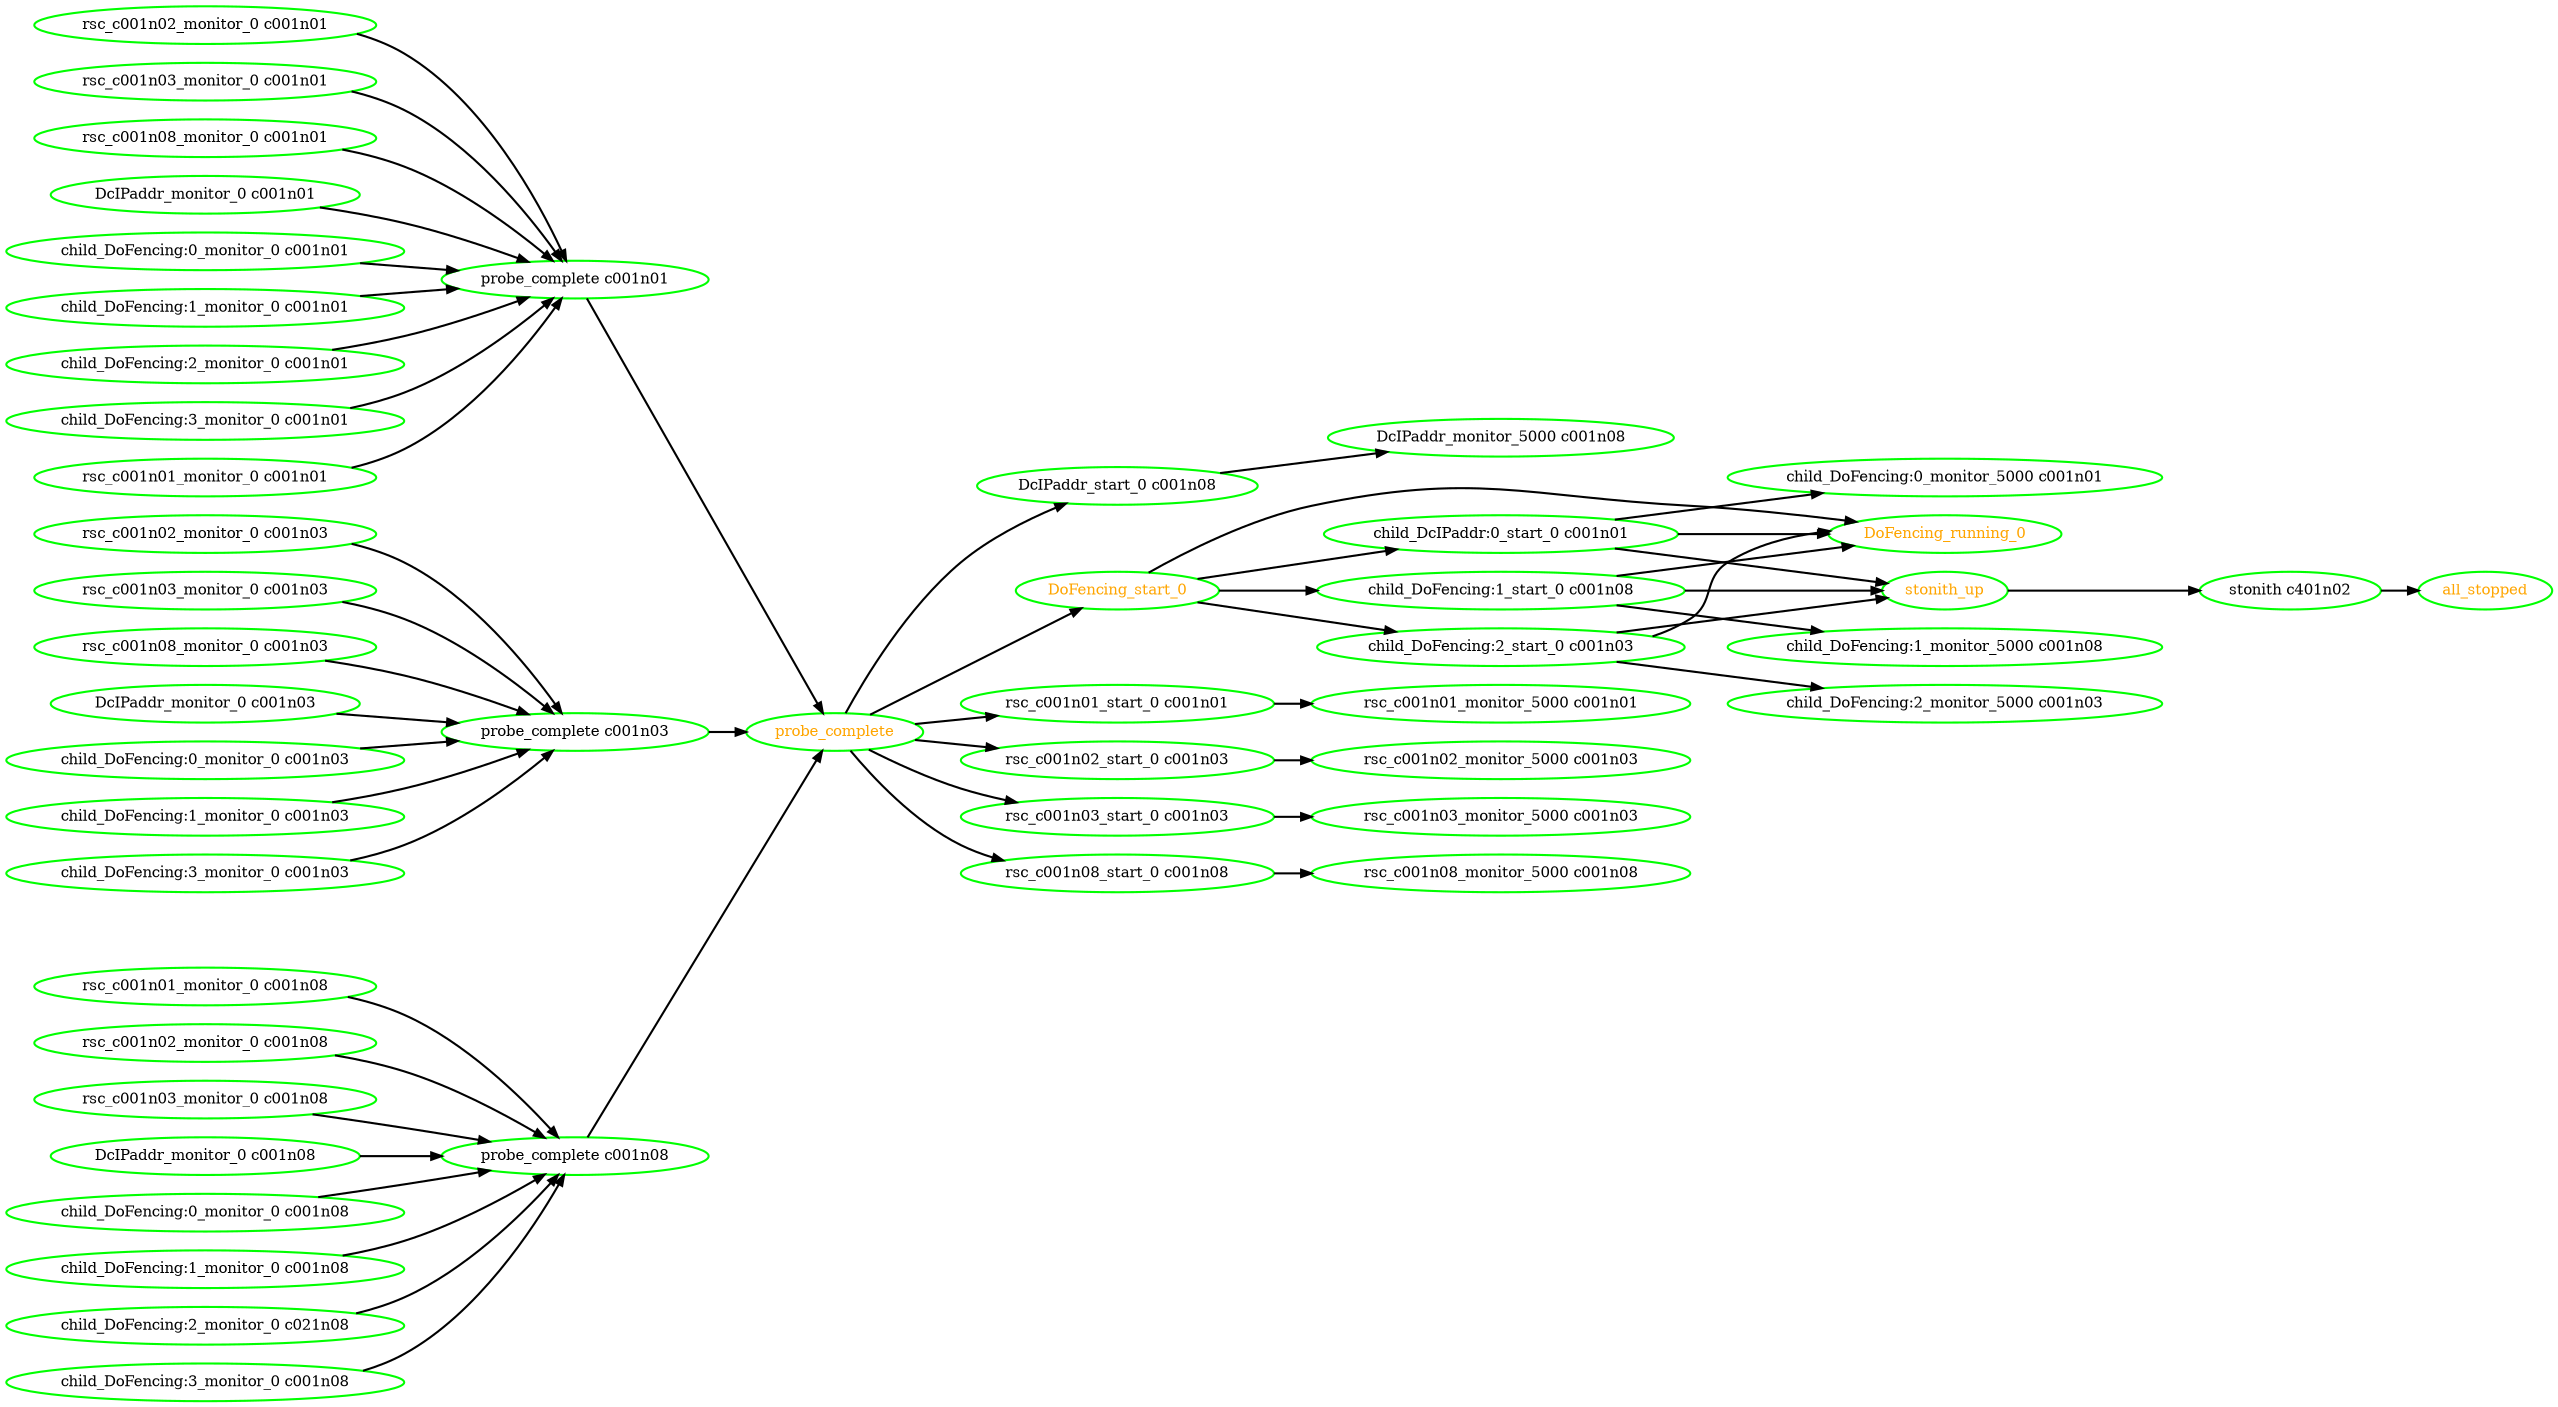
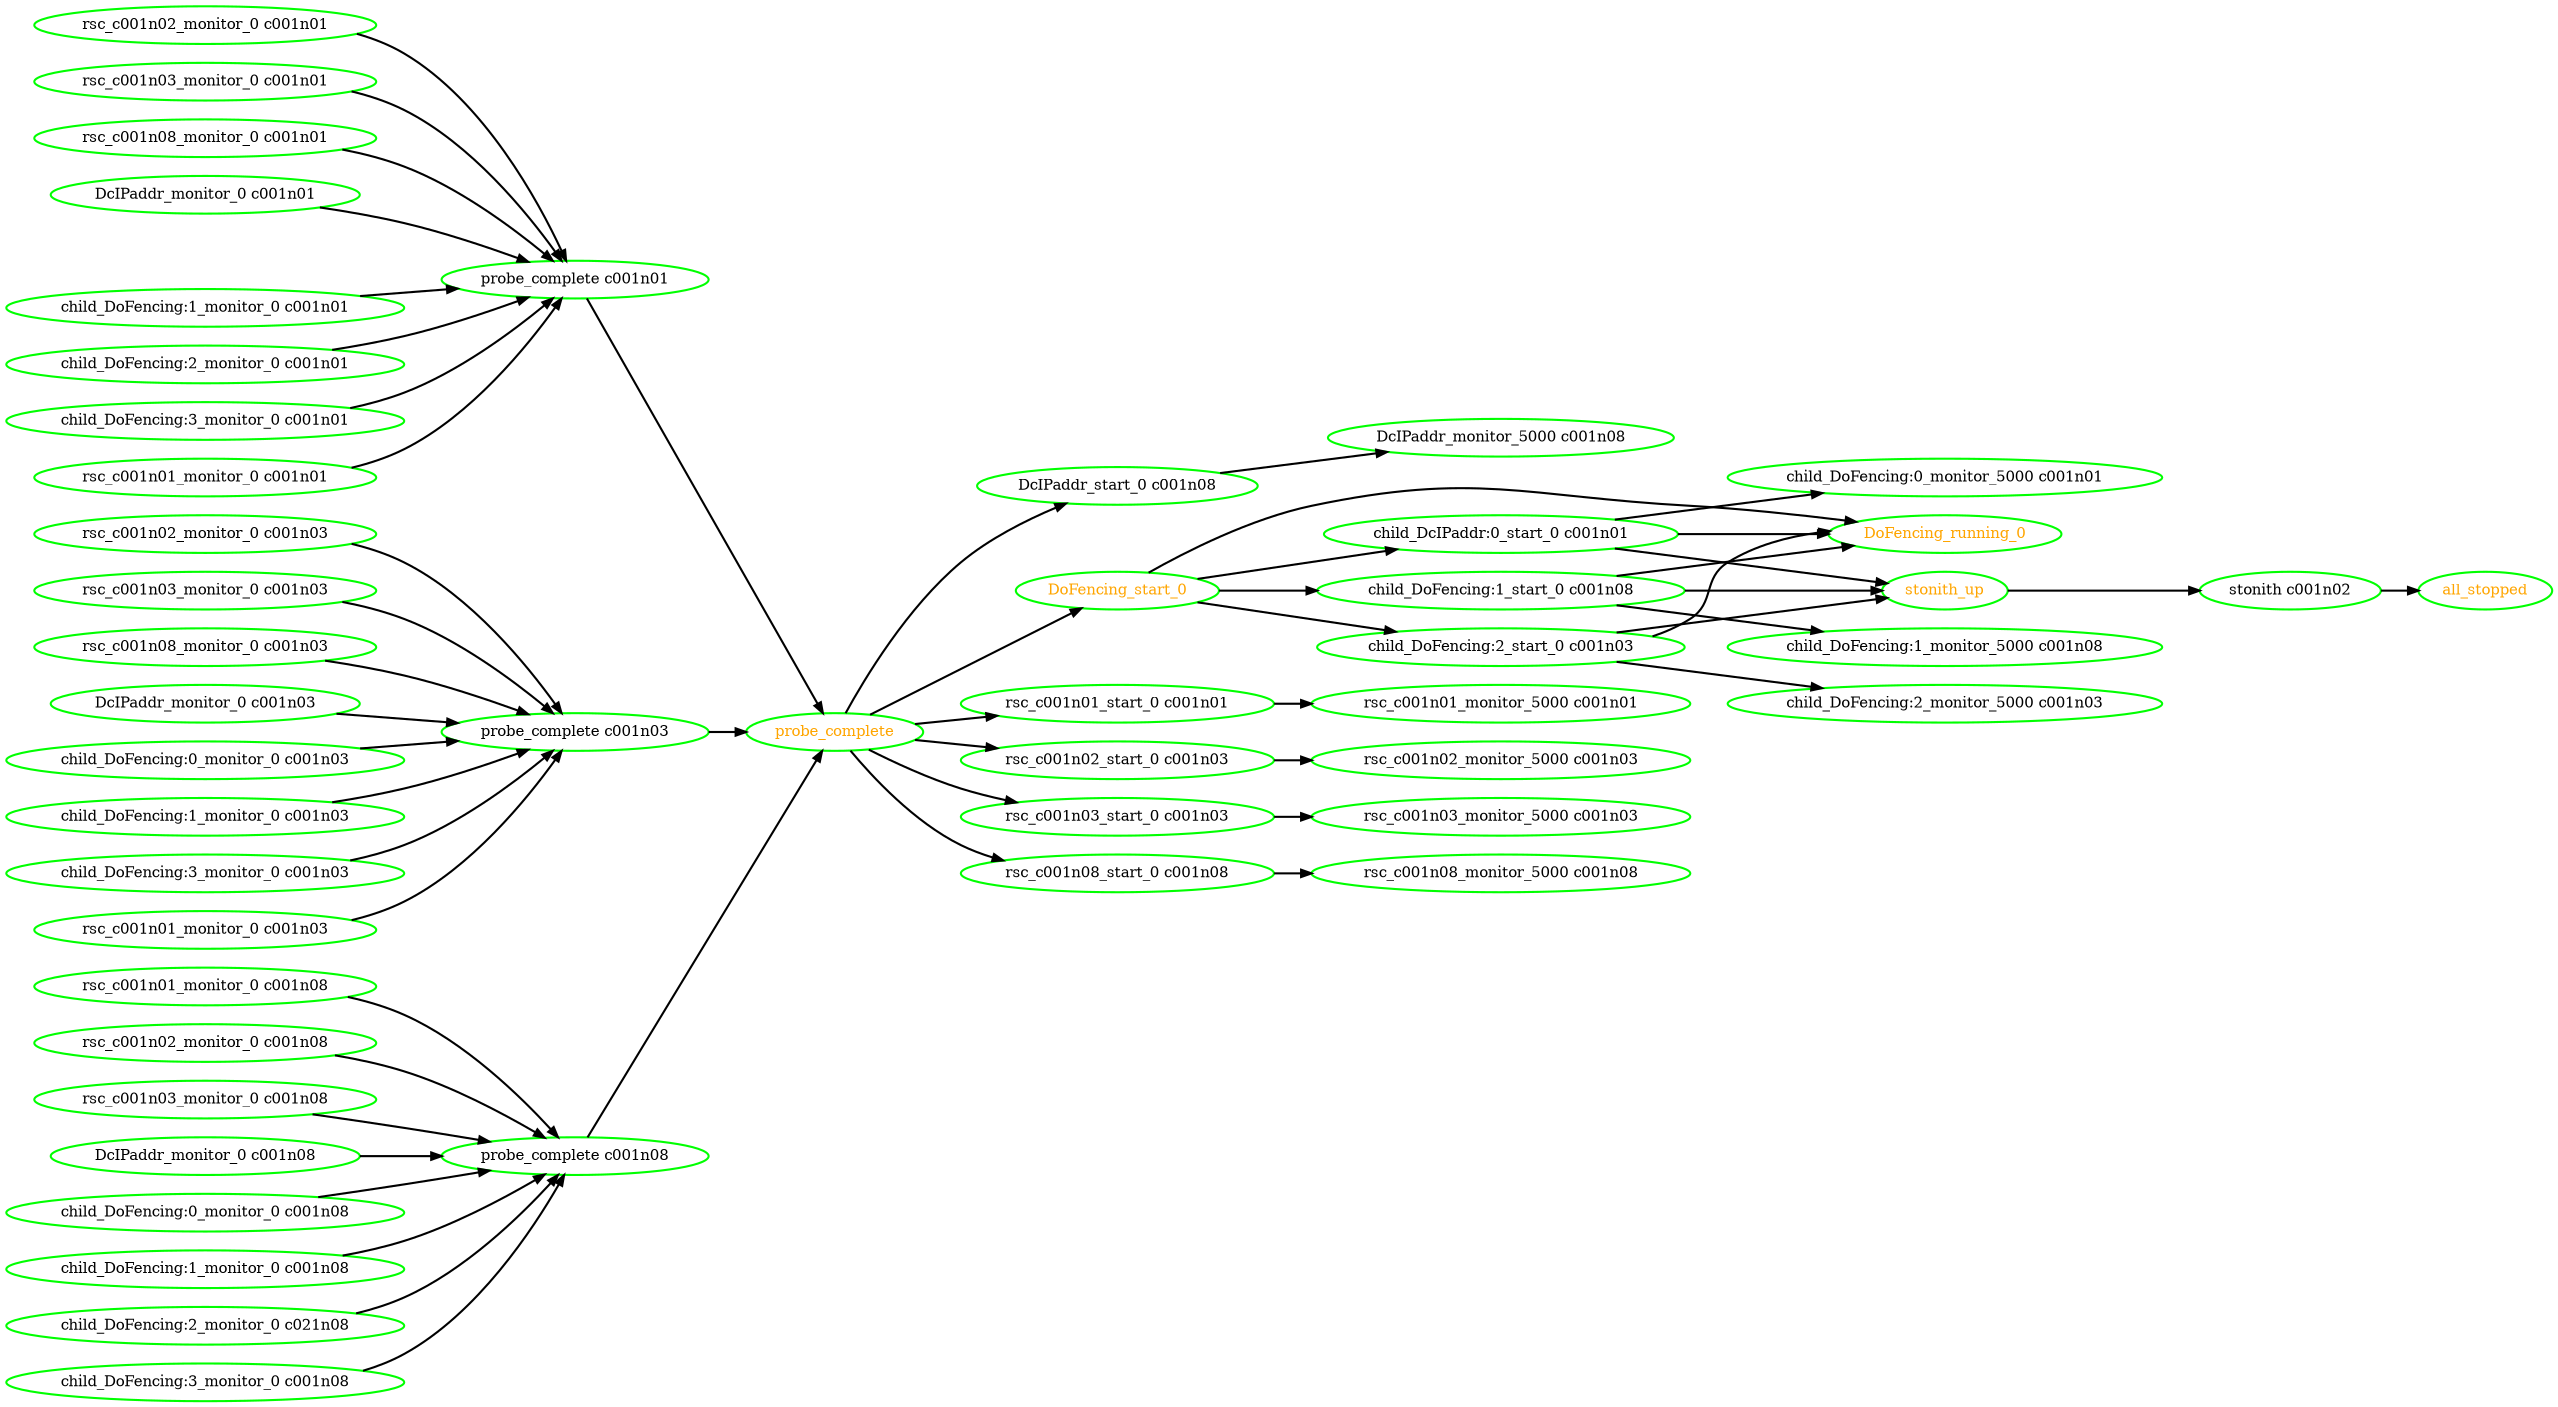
(205, 251) -> none
(2290, 591) -> (2290, 591)
none -> (205, 930)
